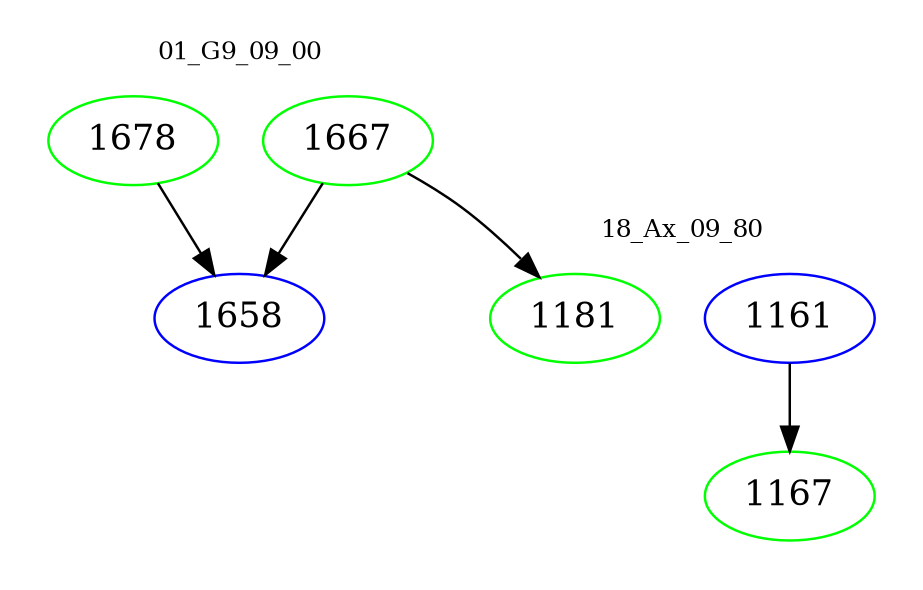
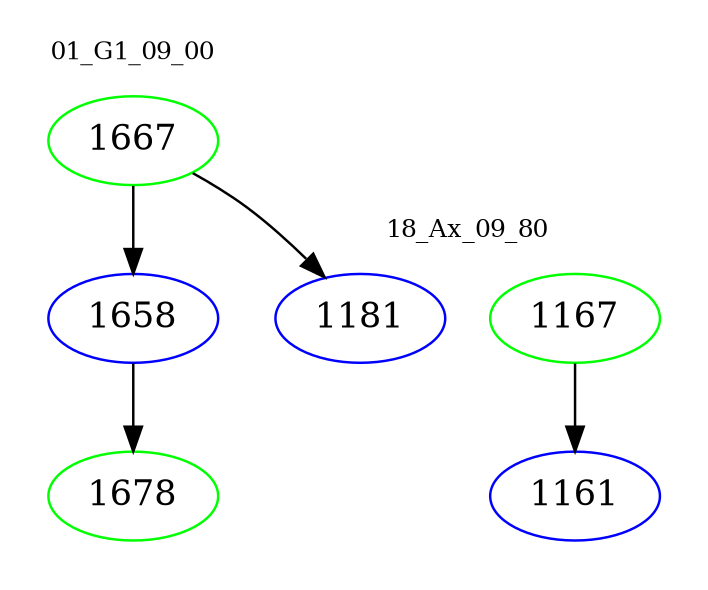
(241, 53) -> (133, 53)
(179, 218) -> (133, 395)
(575, 318) -> (360, 318)
(790, 395) -> (575, 395)
